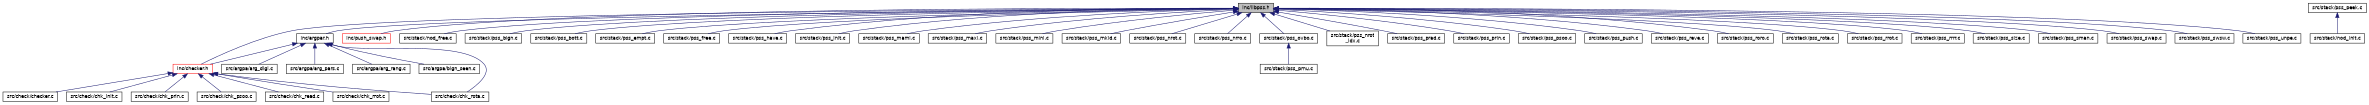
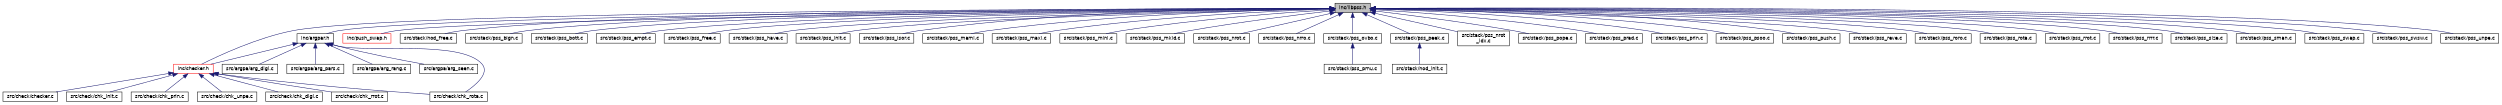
none -> (1388, 24)
none -> (887, 38)
none -> (1547, 38)
(449, 69) -> (449, 69)
(227, 97) -> (227, 97)
(295, 97) -> (294, 97)
